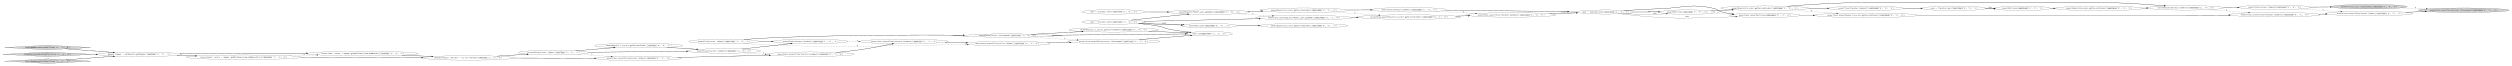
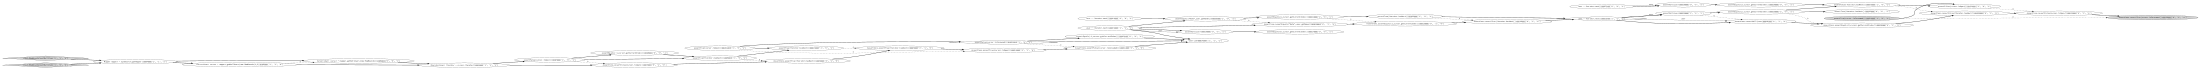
(2320, 7) -> (1921, 7)
(1912, 8) -> none
(48, 54) -> none
